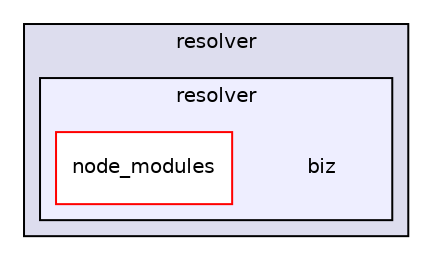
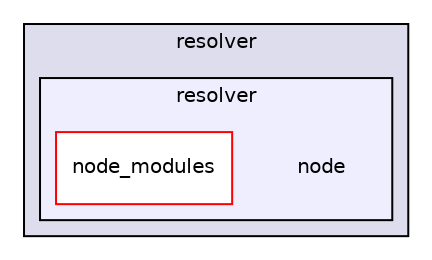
(322, 168) -> (322, 168)
